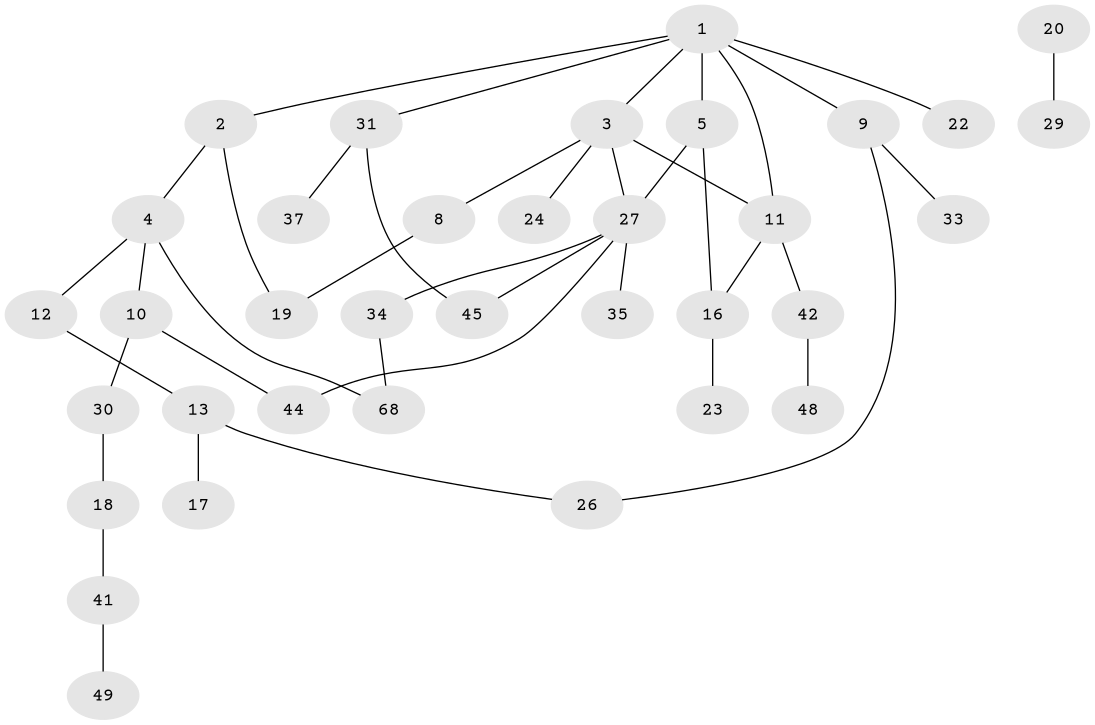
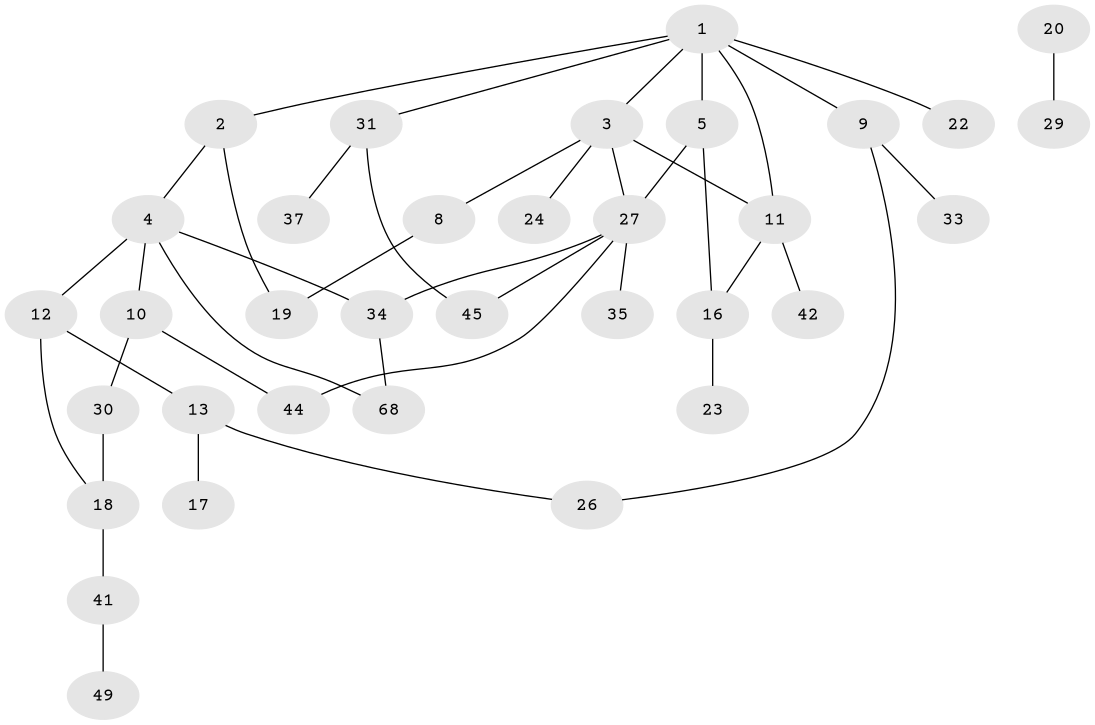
none -> (265, 264)
(808, 410) -> none
none -> (50, 416)
